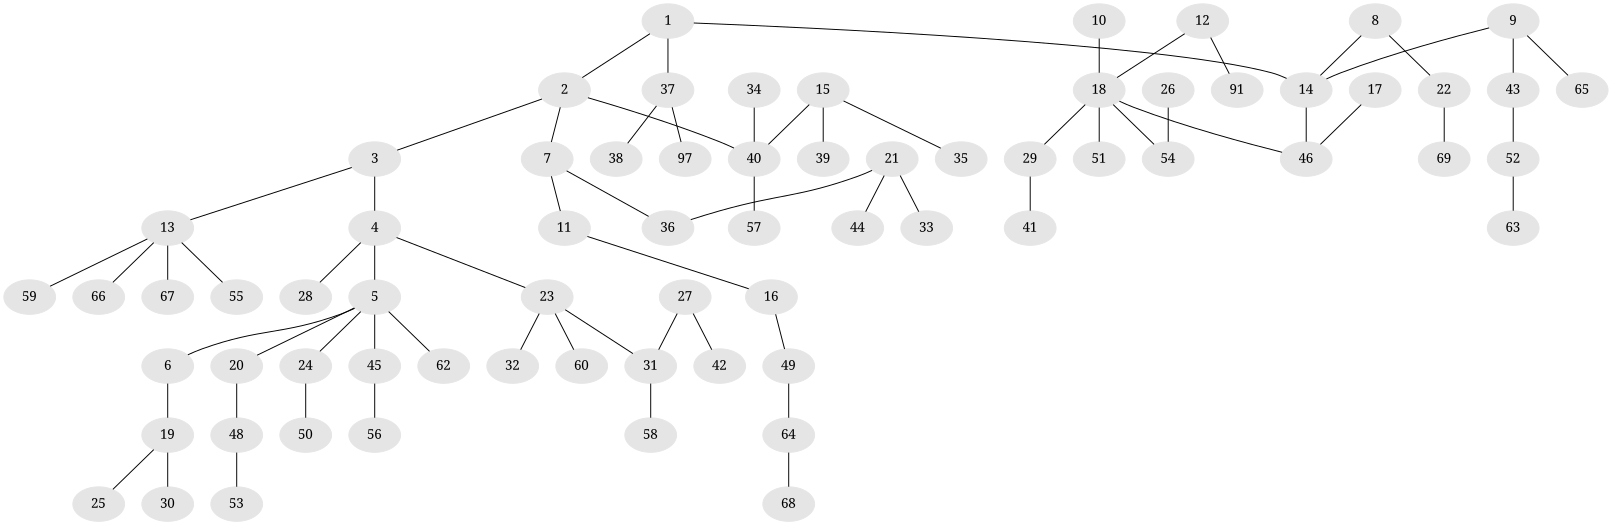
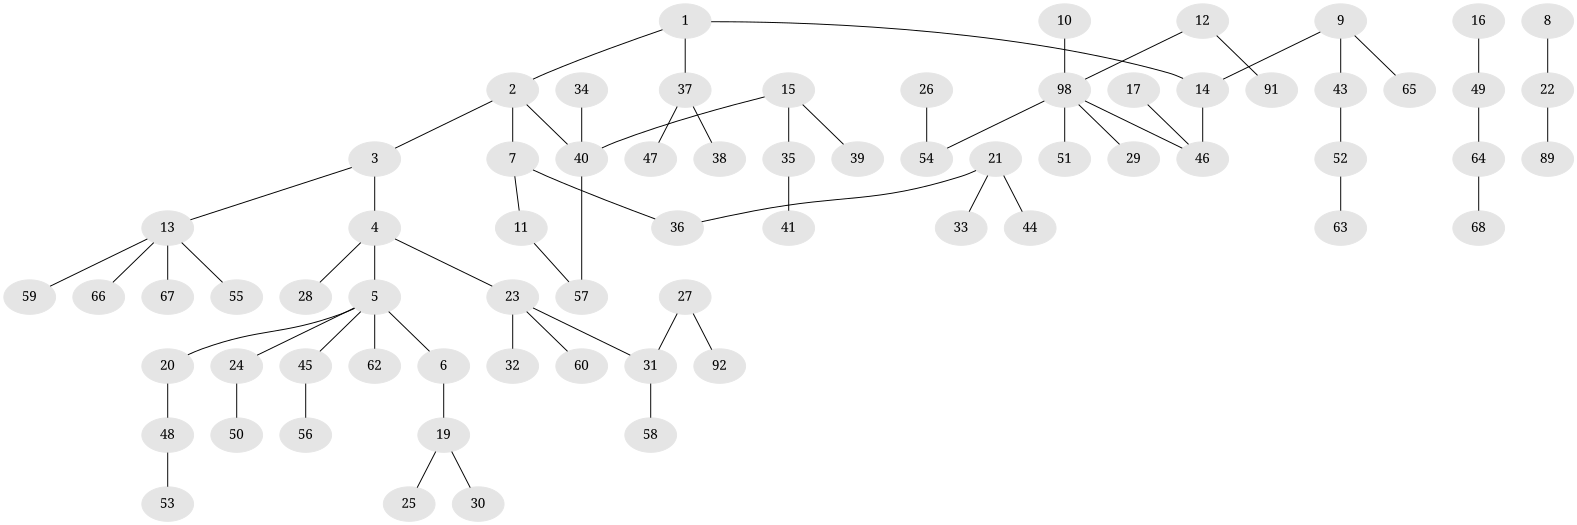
(1341, 55) -> none
(1099, 90) -> (1065, 90)
(685, 159) -> (651, 159)
(1444, 159) -> (1548, 159)
(1030, 194) -> (789, 194)
(668, 263) -> (552, 263)
(720, 366) -> (720, 366)
